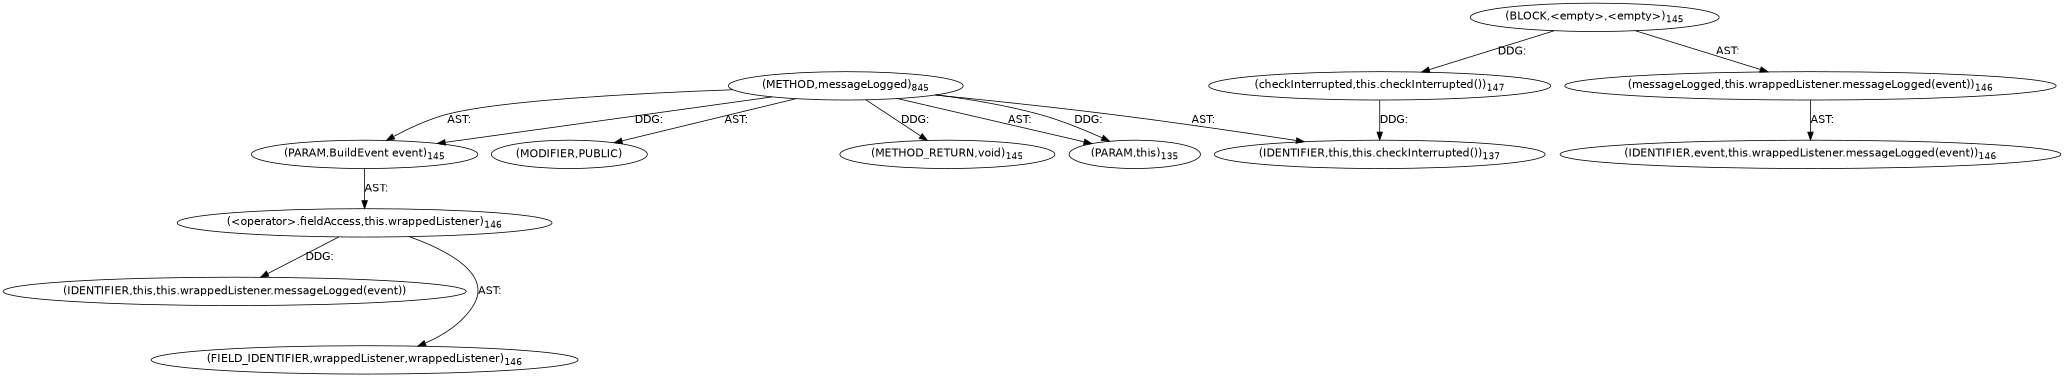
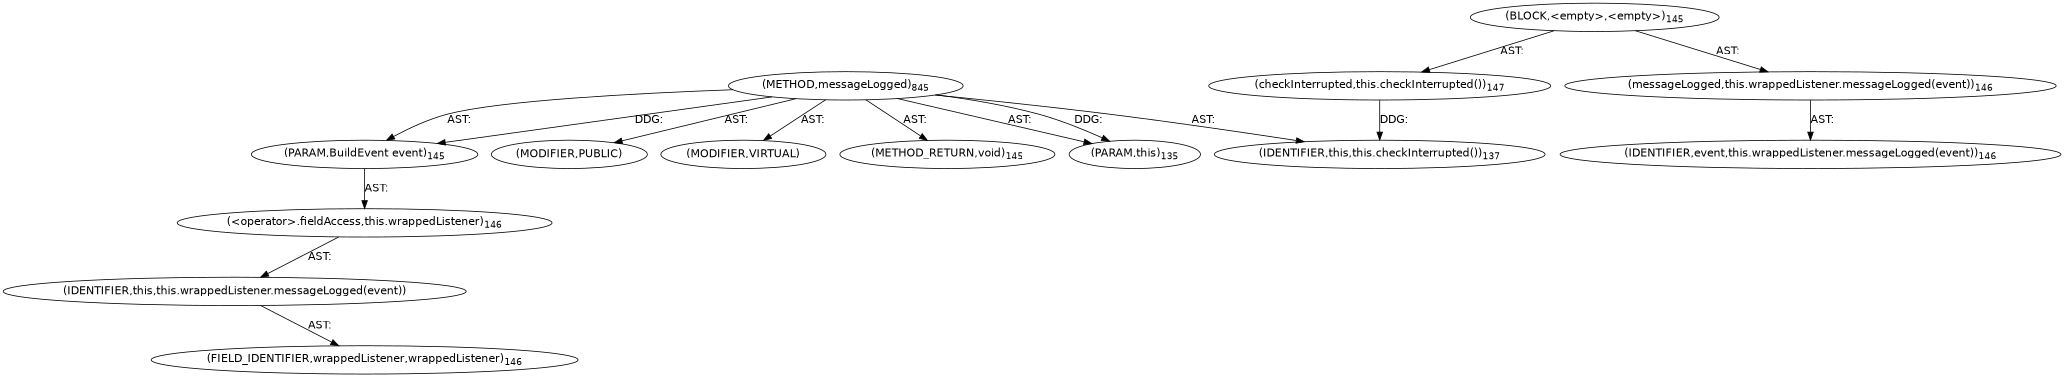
(1514, 52) -> (1514, 52)
(917, 120) -> (917, 120)
none -> (743, 154)
(322, 257) -> (322, 257)
(477, 284) -> (296, 324)
